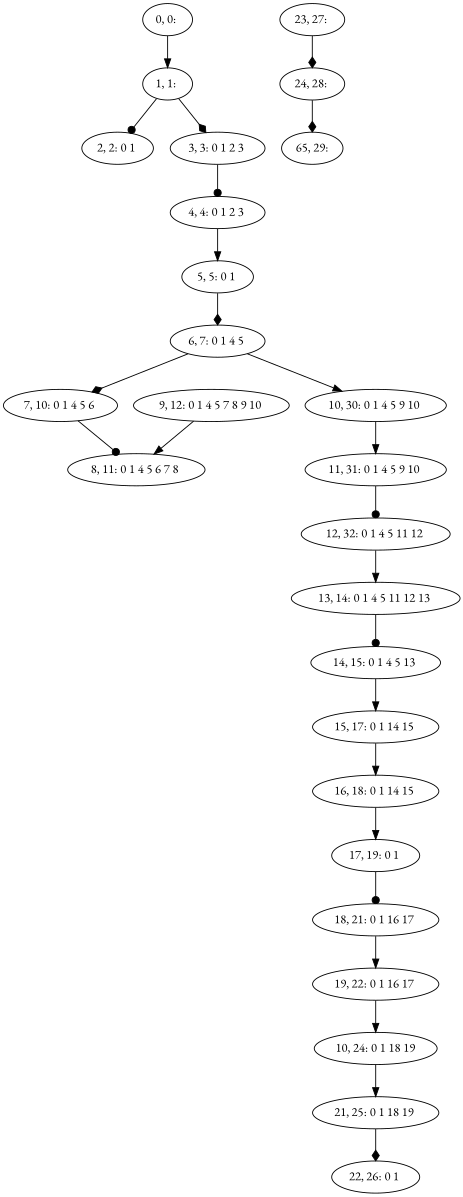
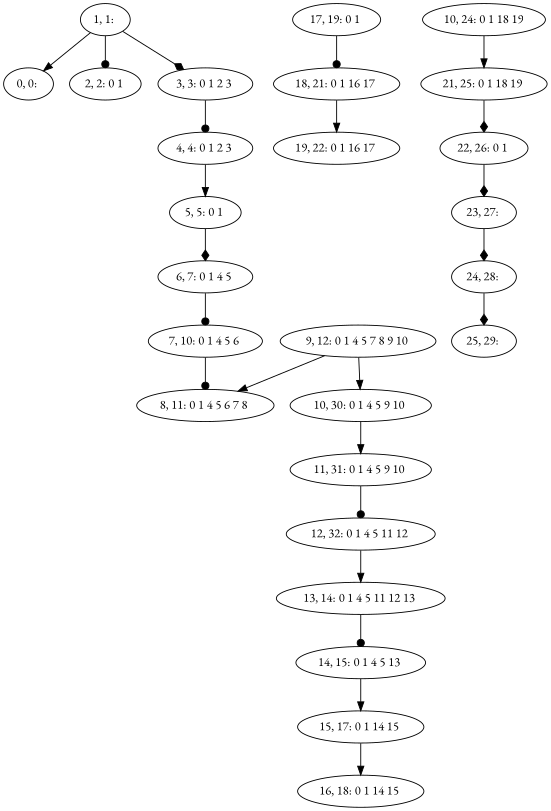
(168, 47) -> (71, 49)
(312, 148) -> (484, 341)
none -> (484, 175)
(145, 371) -> (205, 305)
(290, 371) -> (359, 369)
(376, 819) -> none
(376, 1012) -> none
